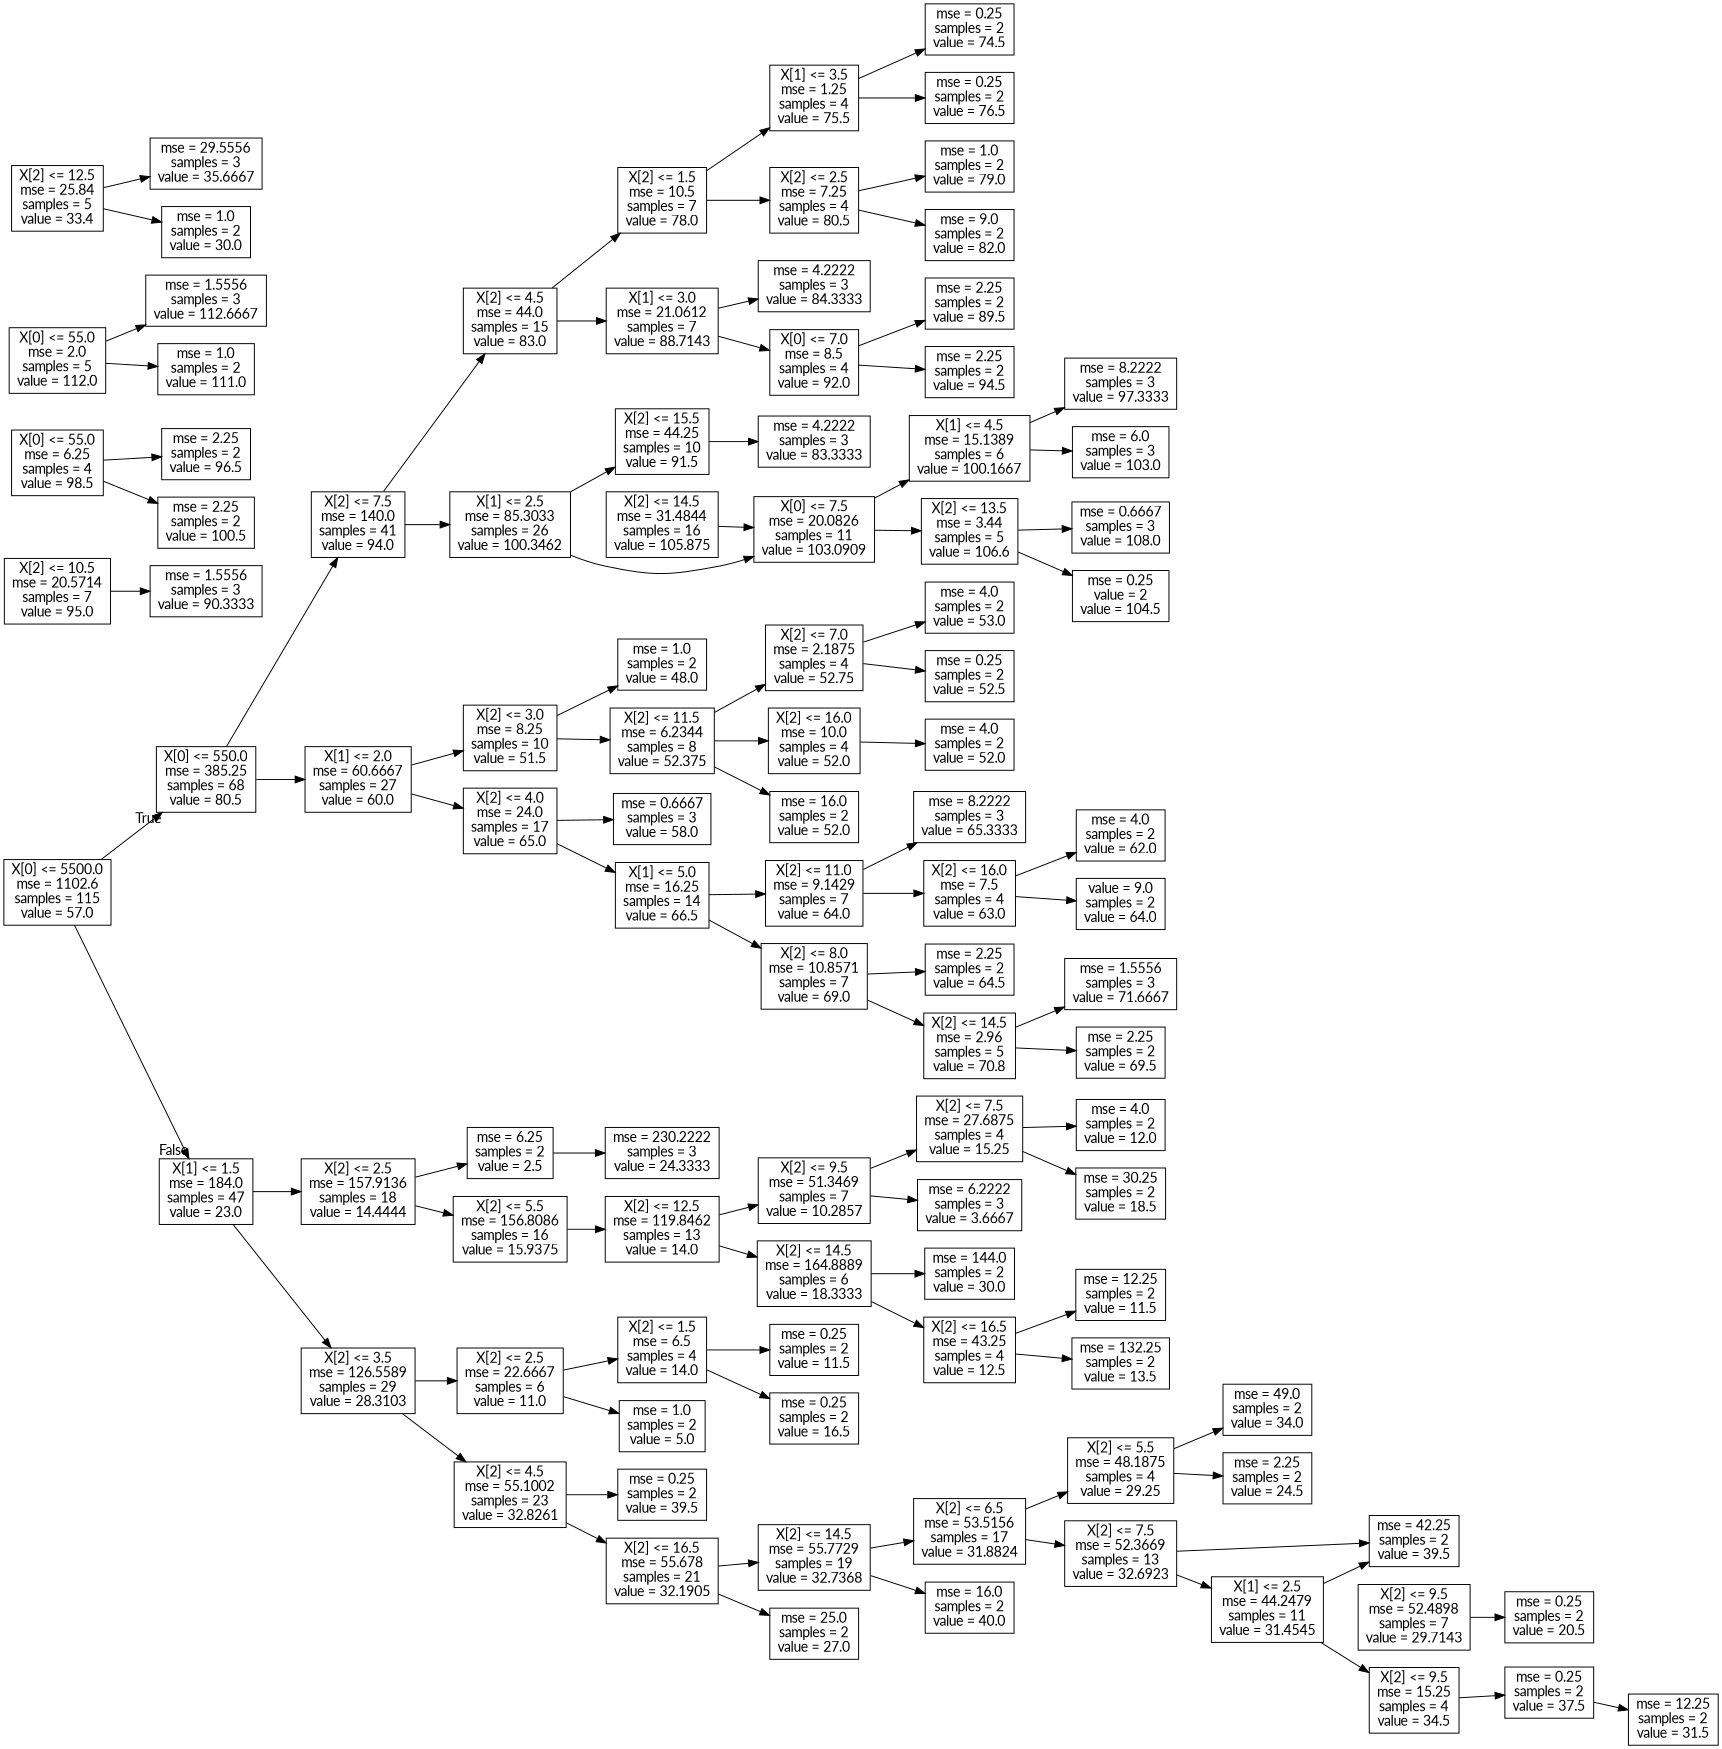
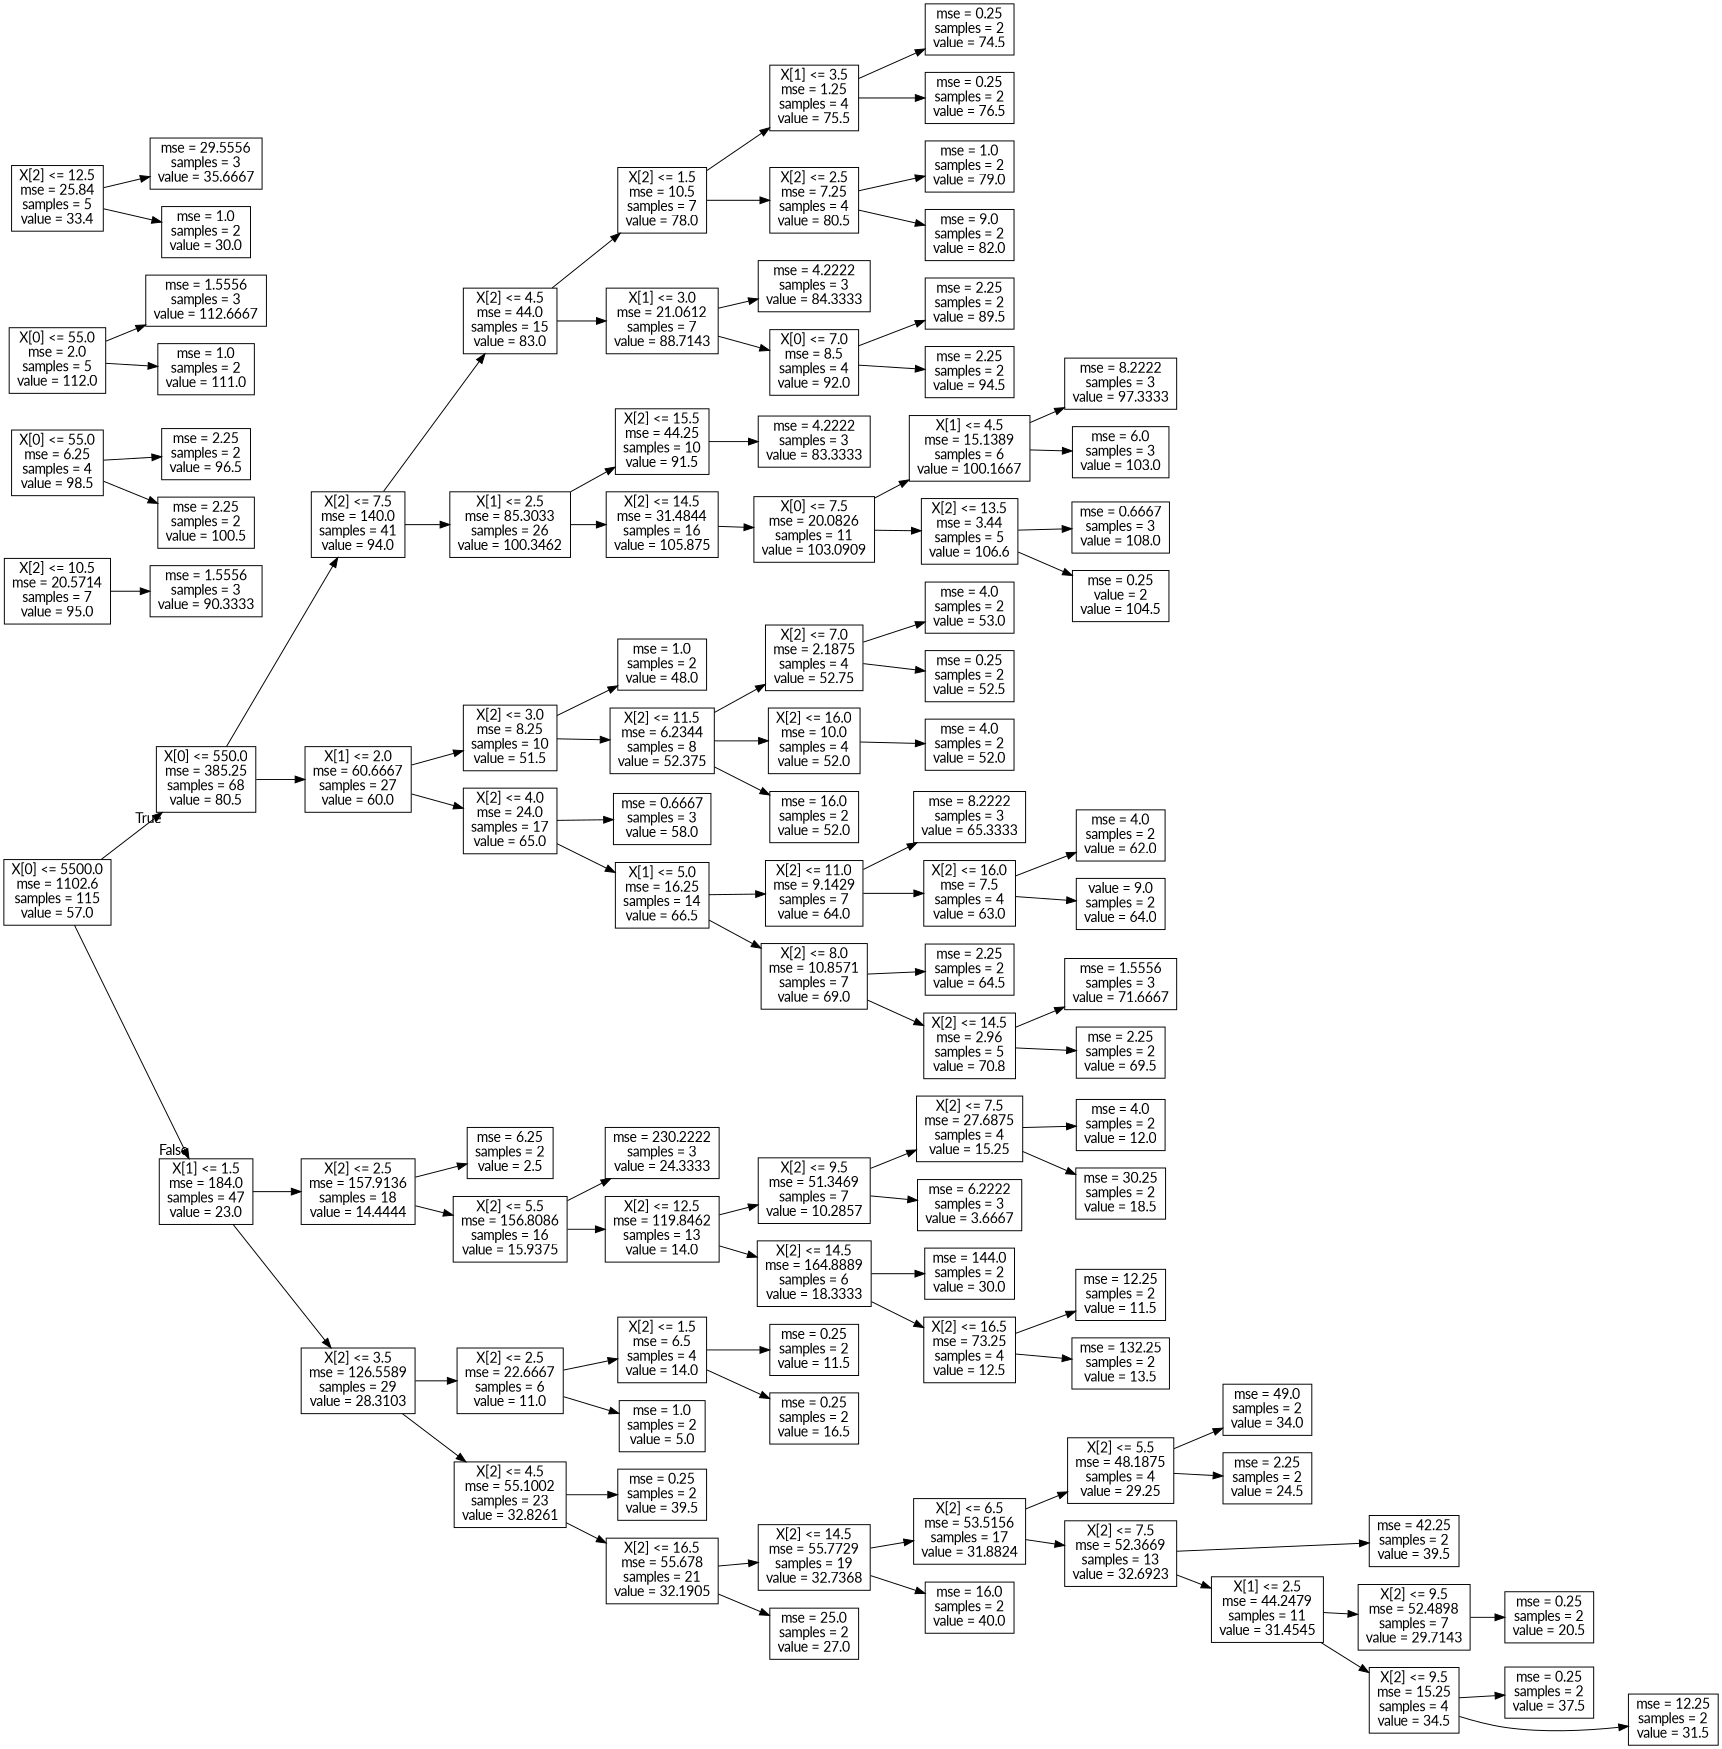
(657, 573) -> (584, 525)
(574, 1153) -> (585, 1192)
(970, 1350) -> (970, 1350)
(1342, 1575) -> (1336, 1613)
(1606, 1705) -> (1538, 1730)
